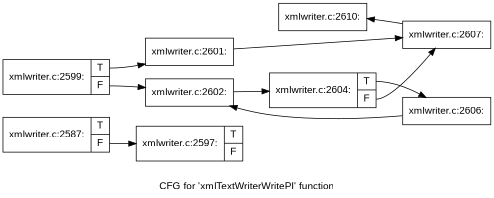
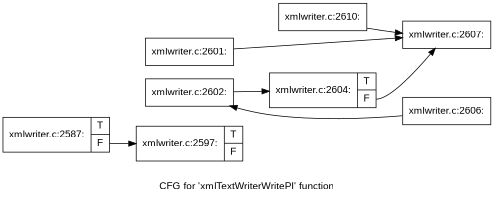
(389, 21) -> (381, 30)
(56, 77) -> none
(394, 84) -> none
